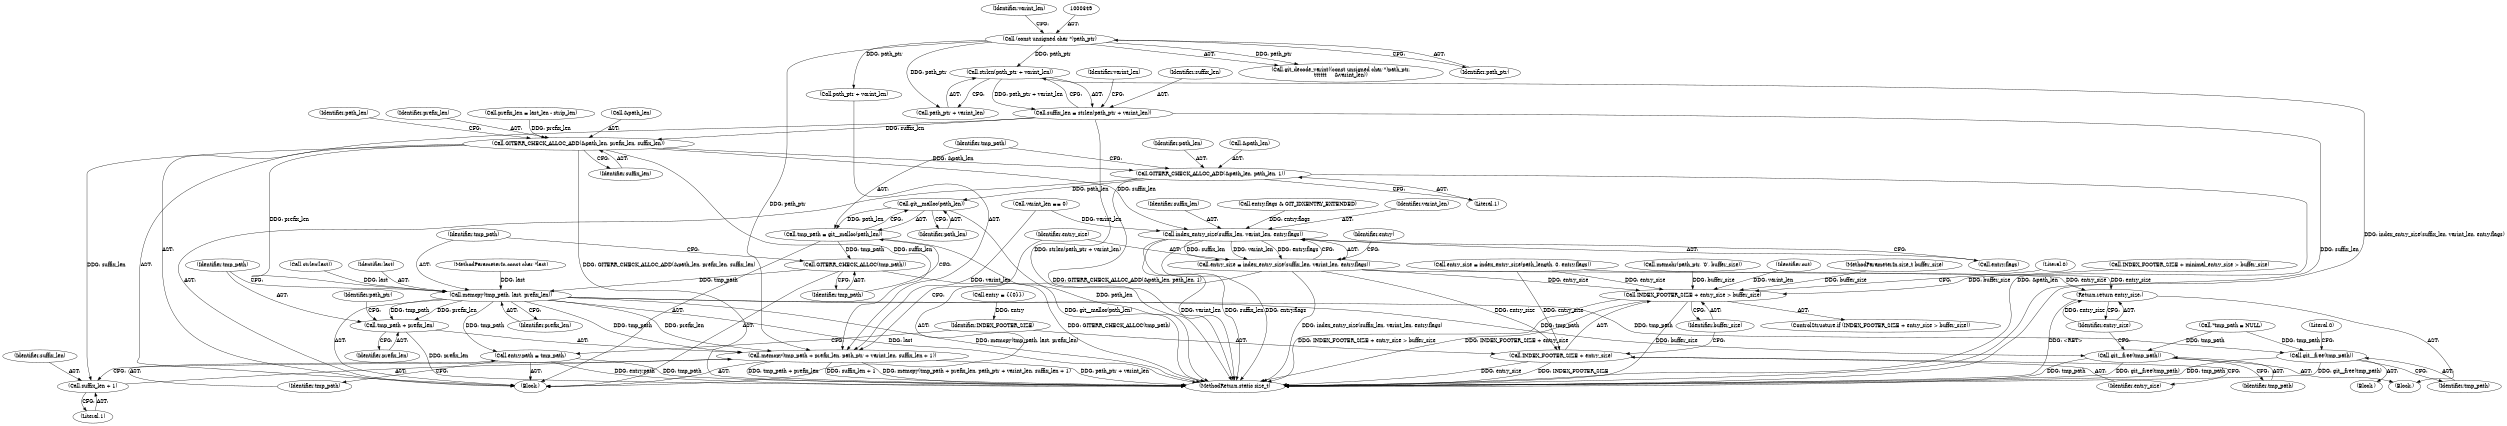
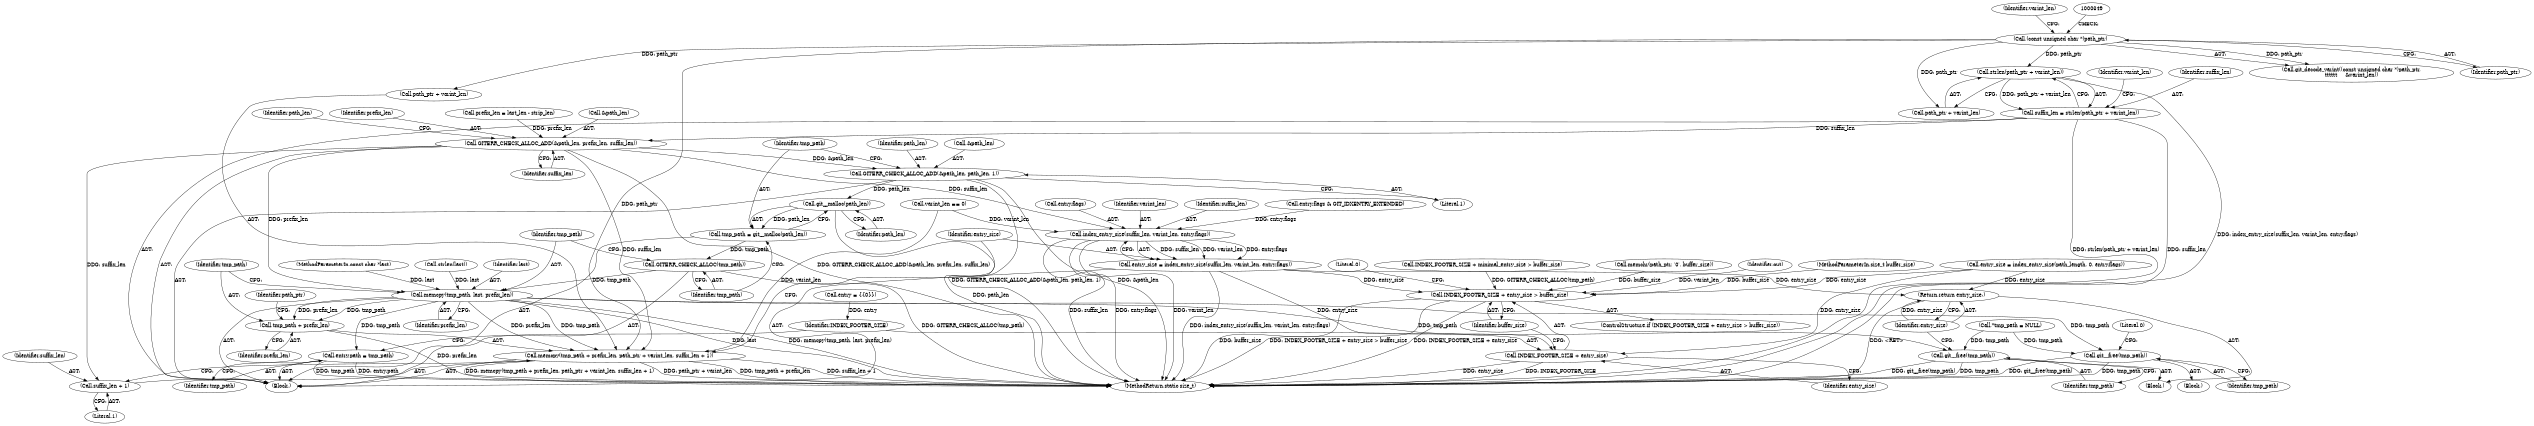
(1074, 24) -> (2089, 24)
(1374, 235) -> none
(1637, 246) -> none
(1990, 280) -> (1543, 280)
(1058, 305) -> none
